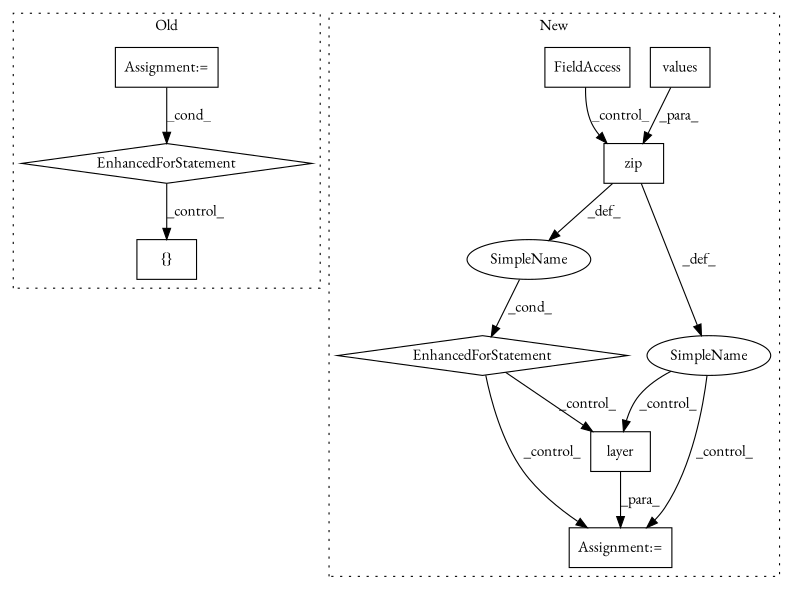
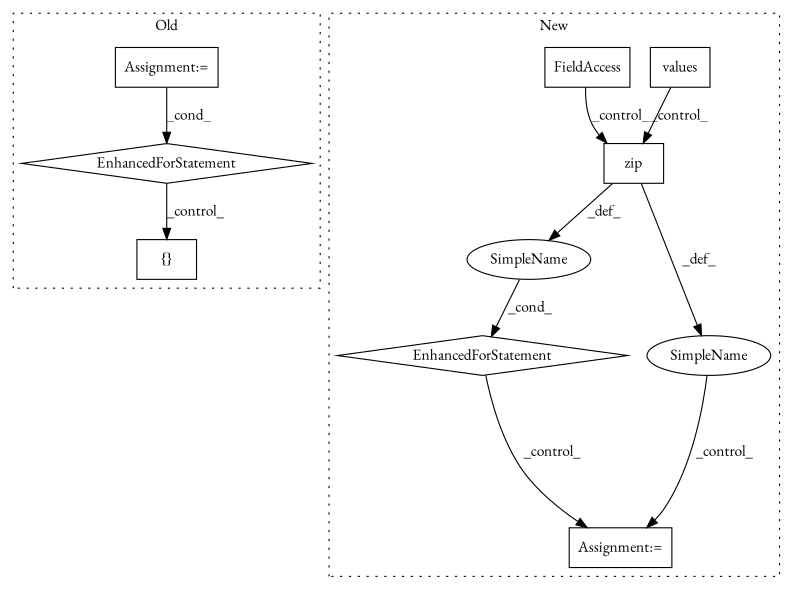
(679, 115) -> (679, 115)
(621, 452) -> none
